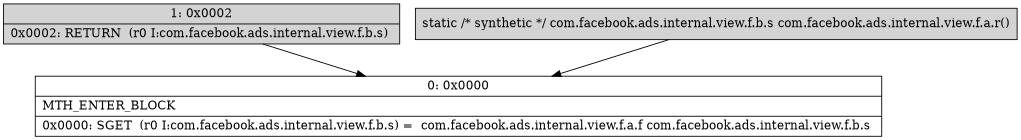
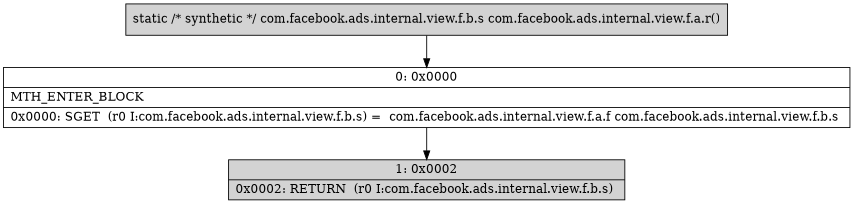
(310, 59) -> (427, 139)
